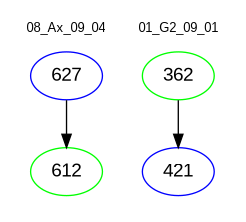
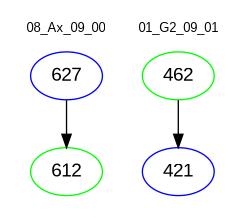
(67, 29) -> (67, 29)
(178, 76) -> (178, 76)
